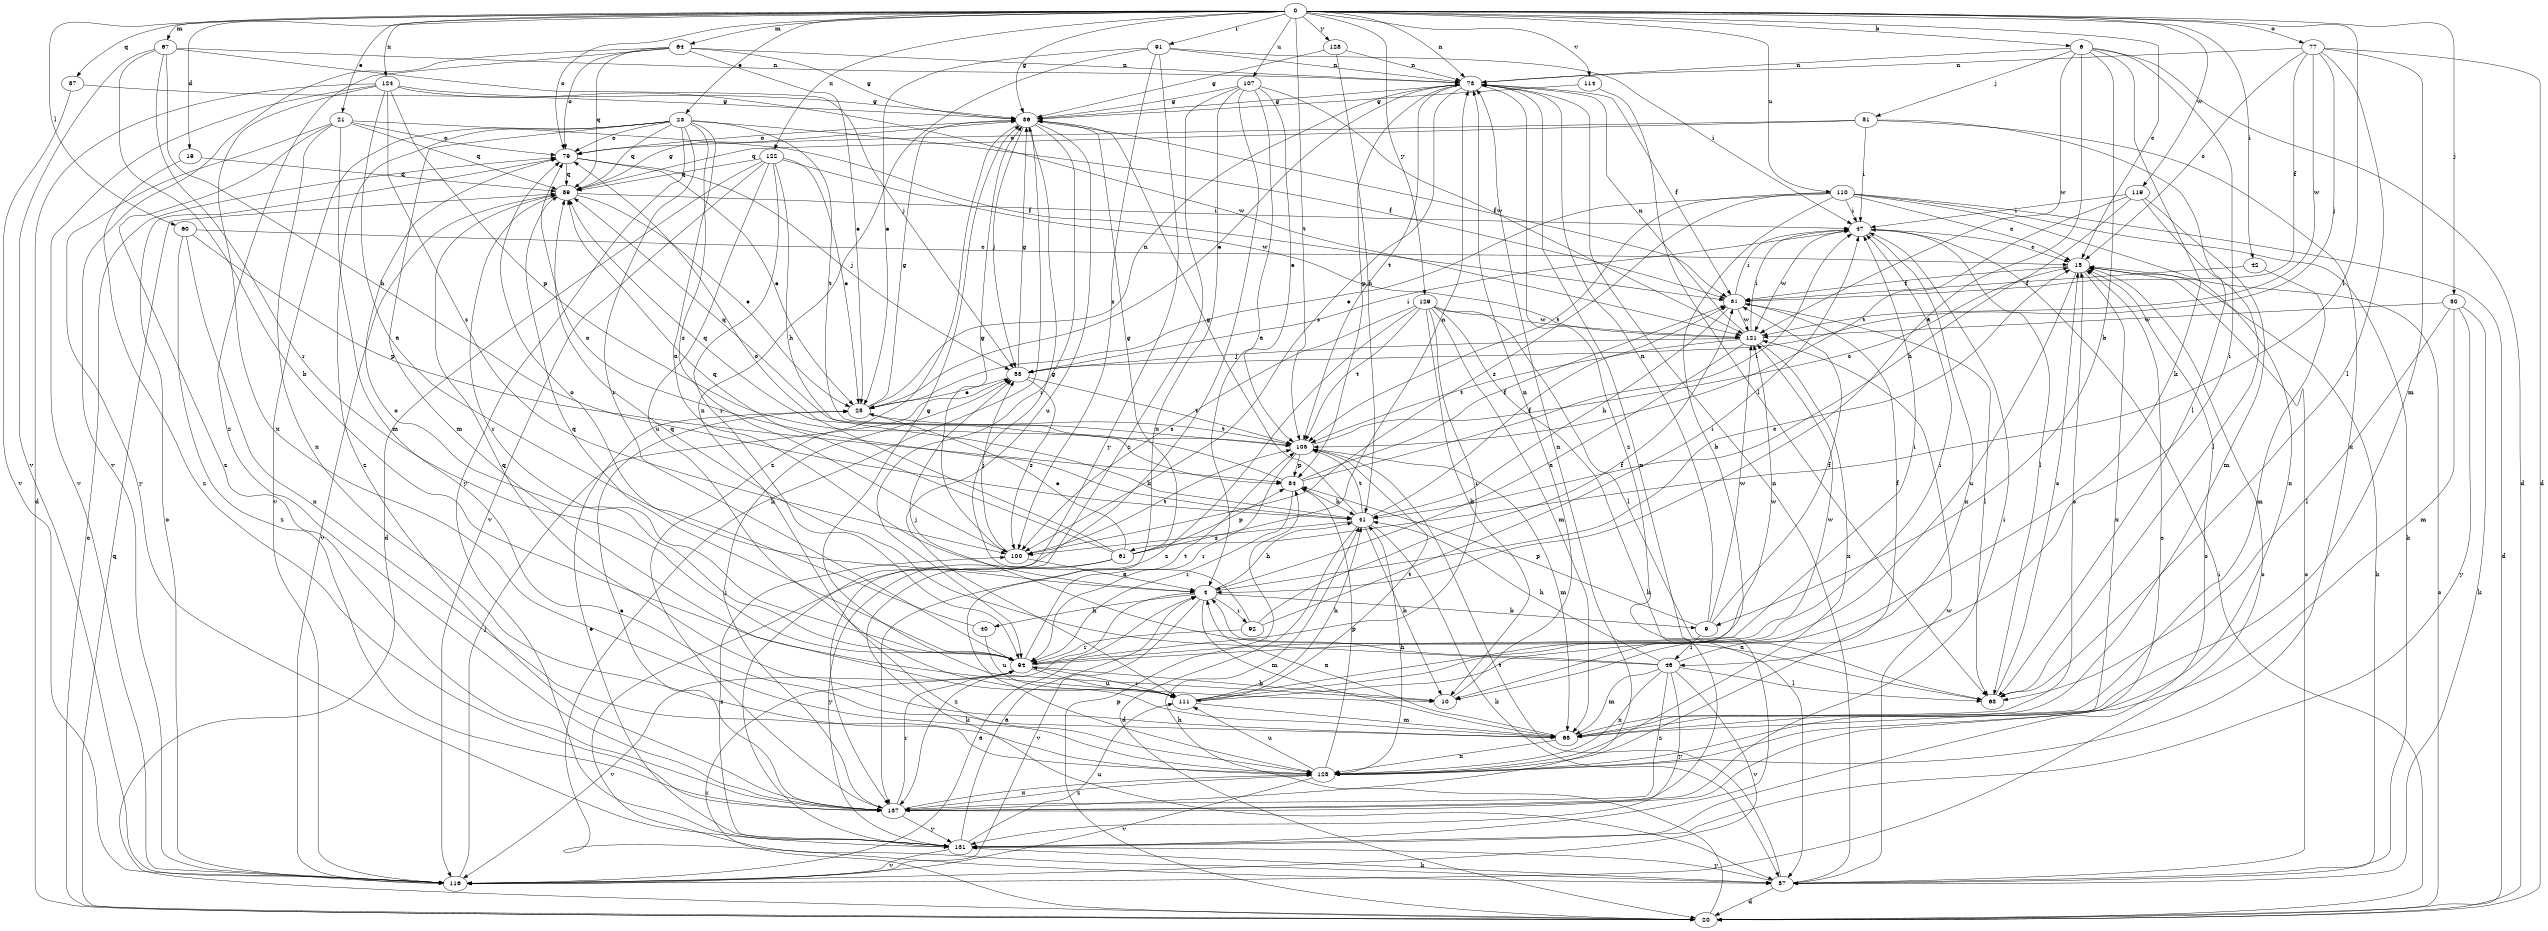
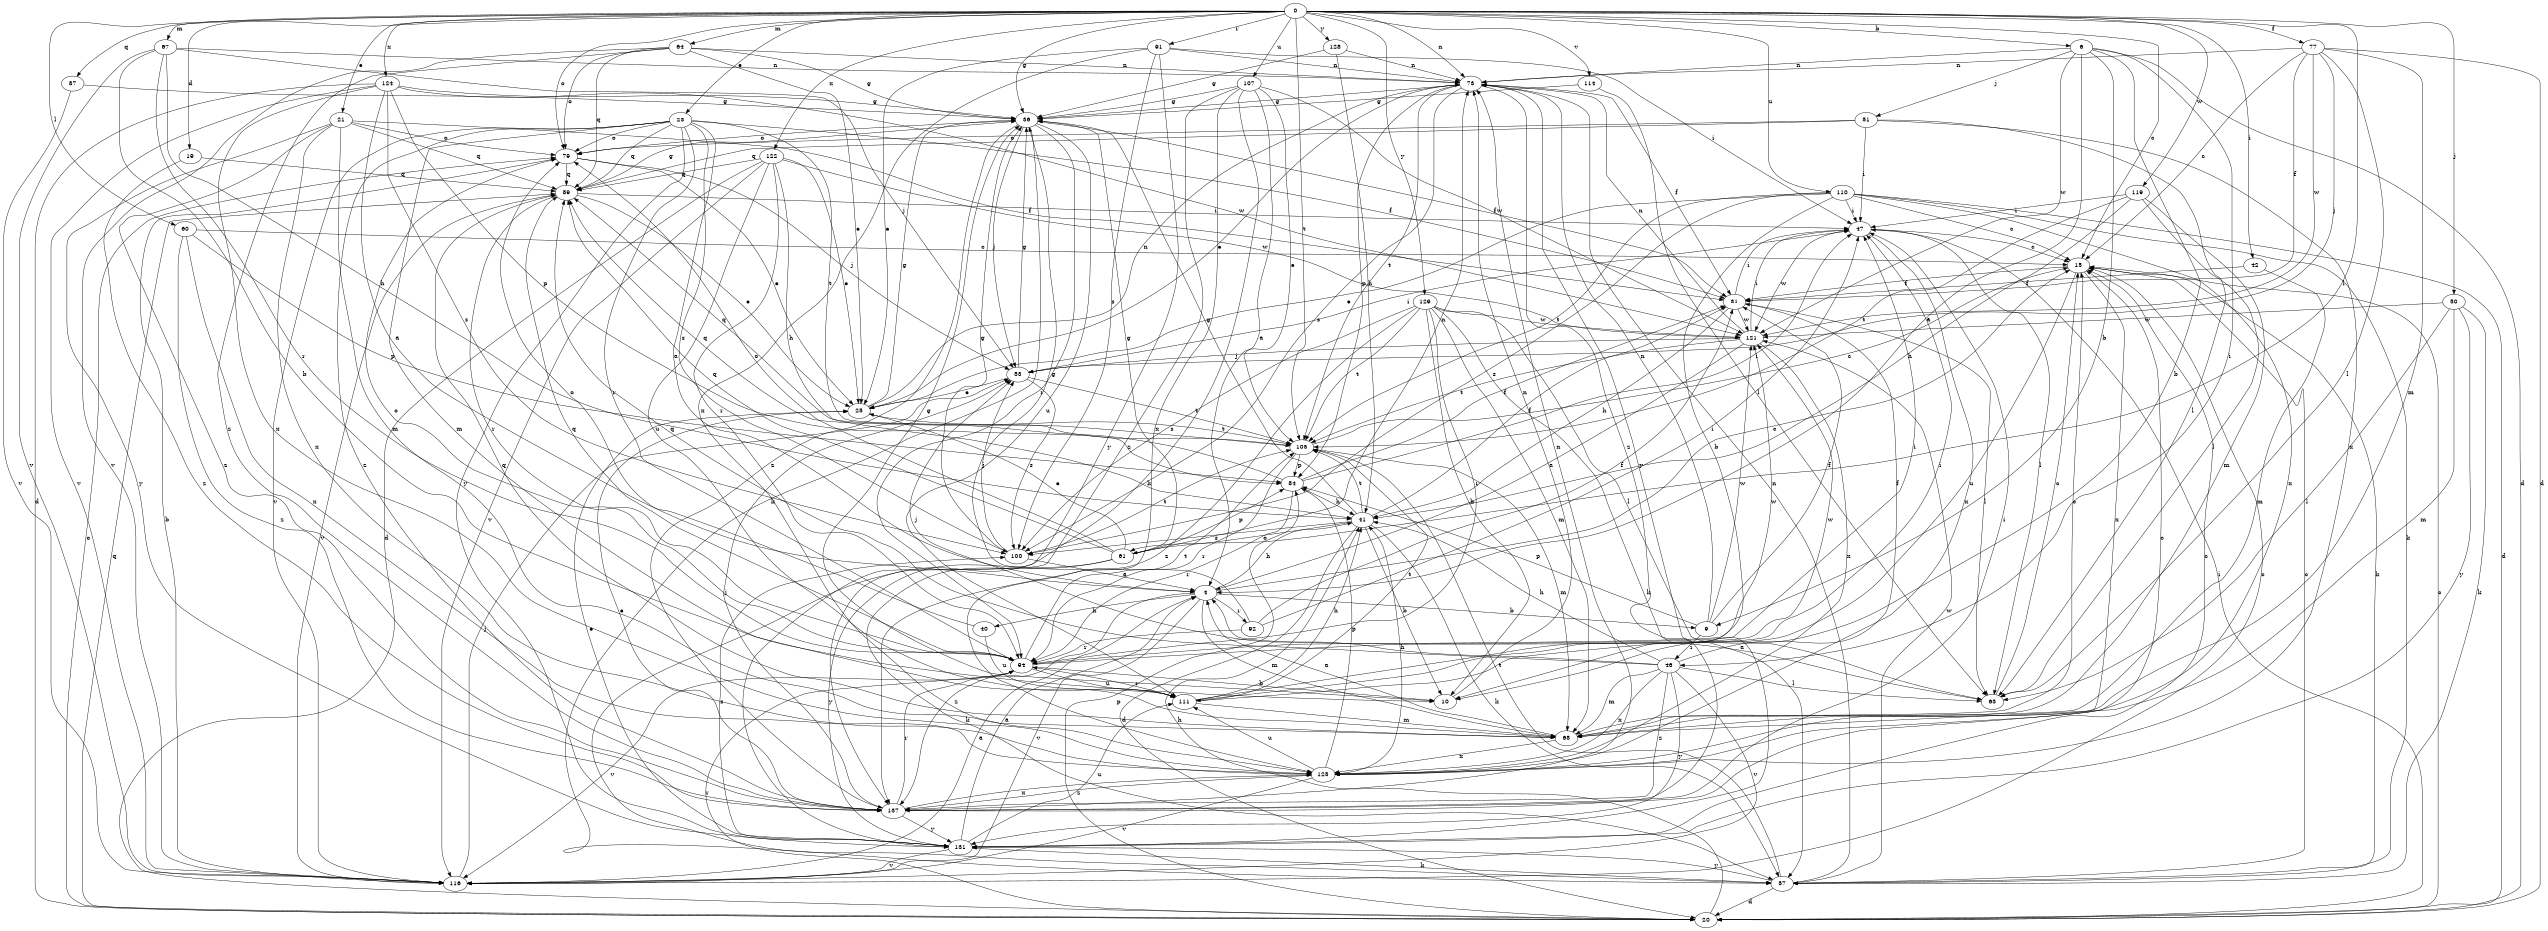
(2273, 29) -> (2273, 29)
(2176, 375) -> (2176, 375)
(842, 437) -> (1244, 538)
(1641, 466) -> (1641, 466)
(167, 520) -> (167, 520)
